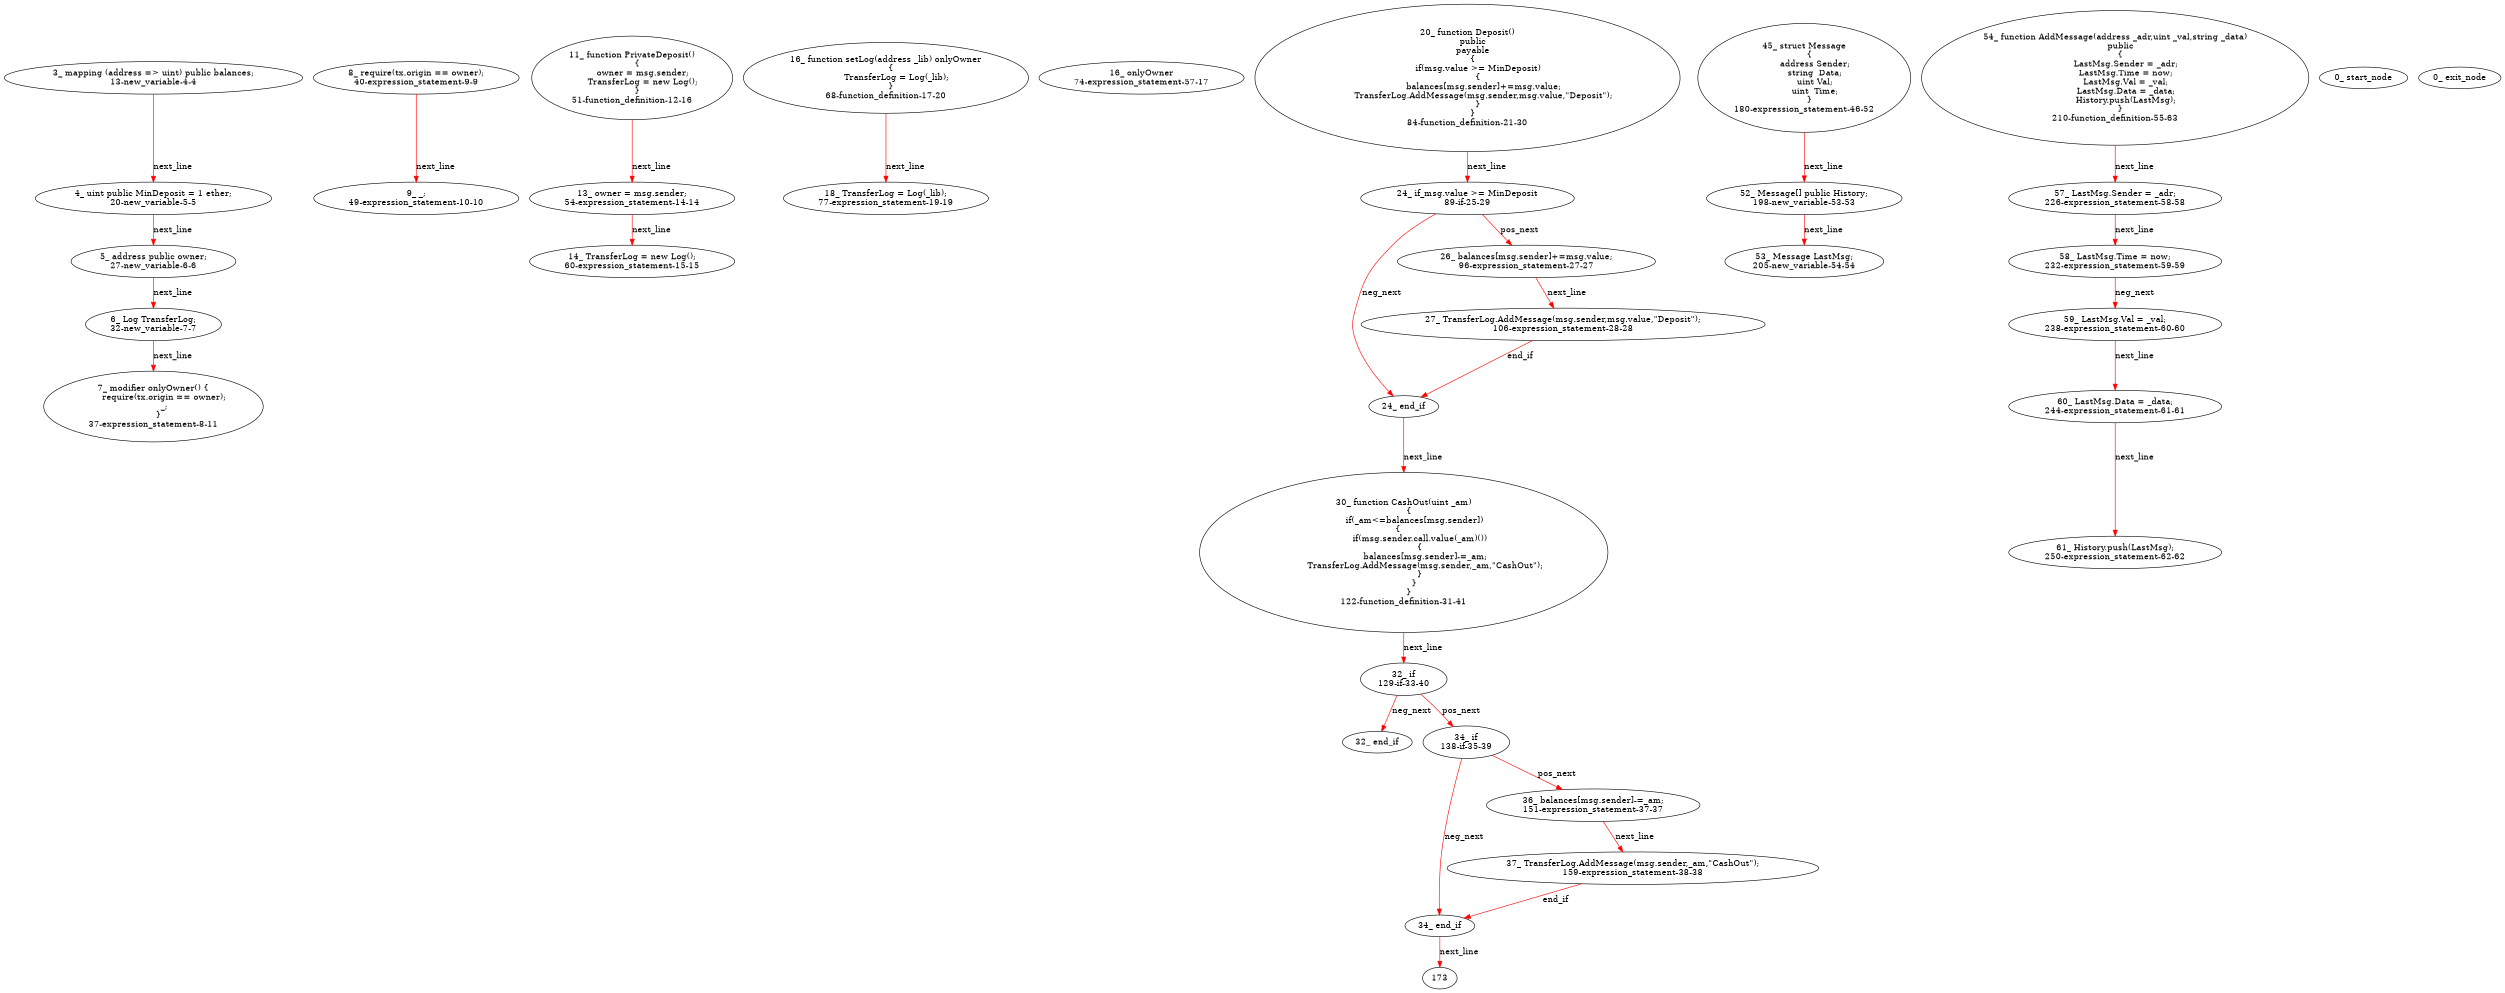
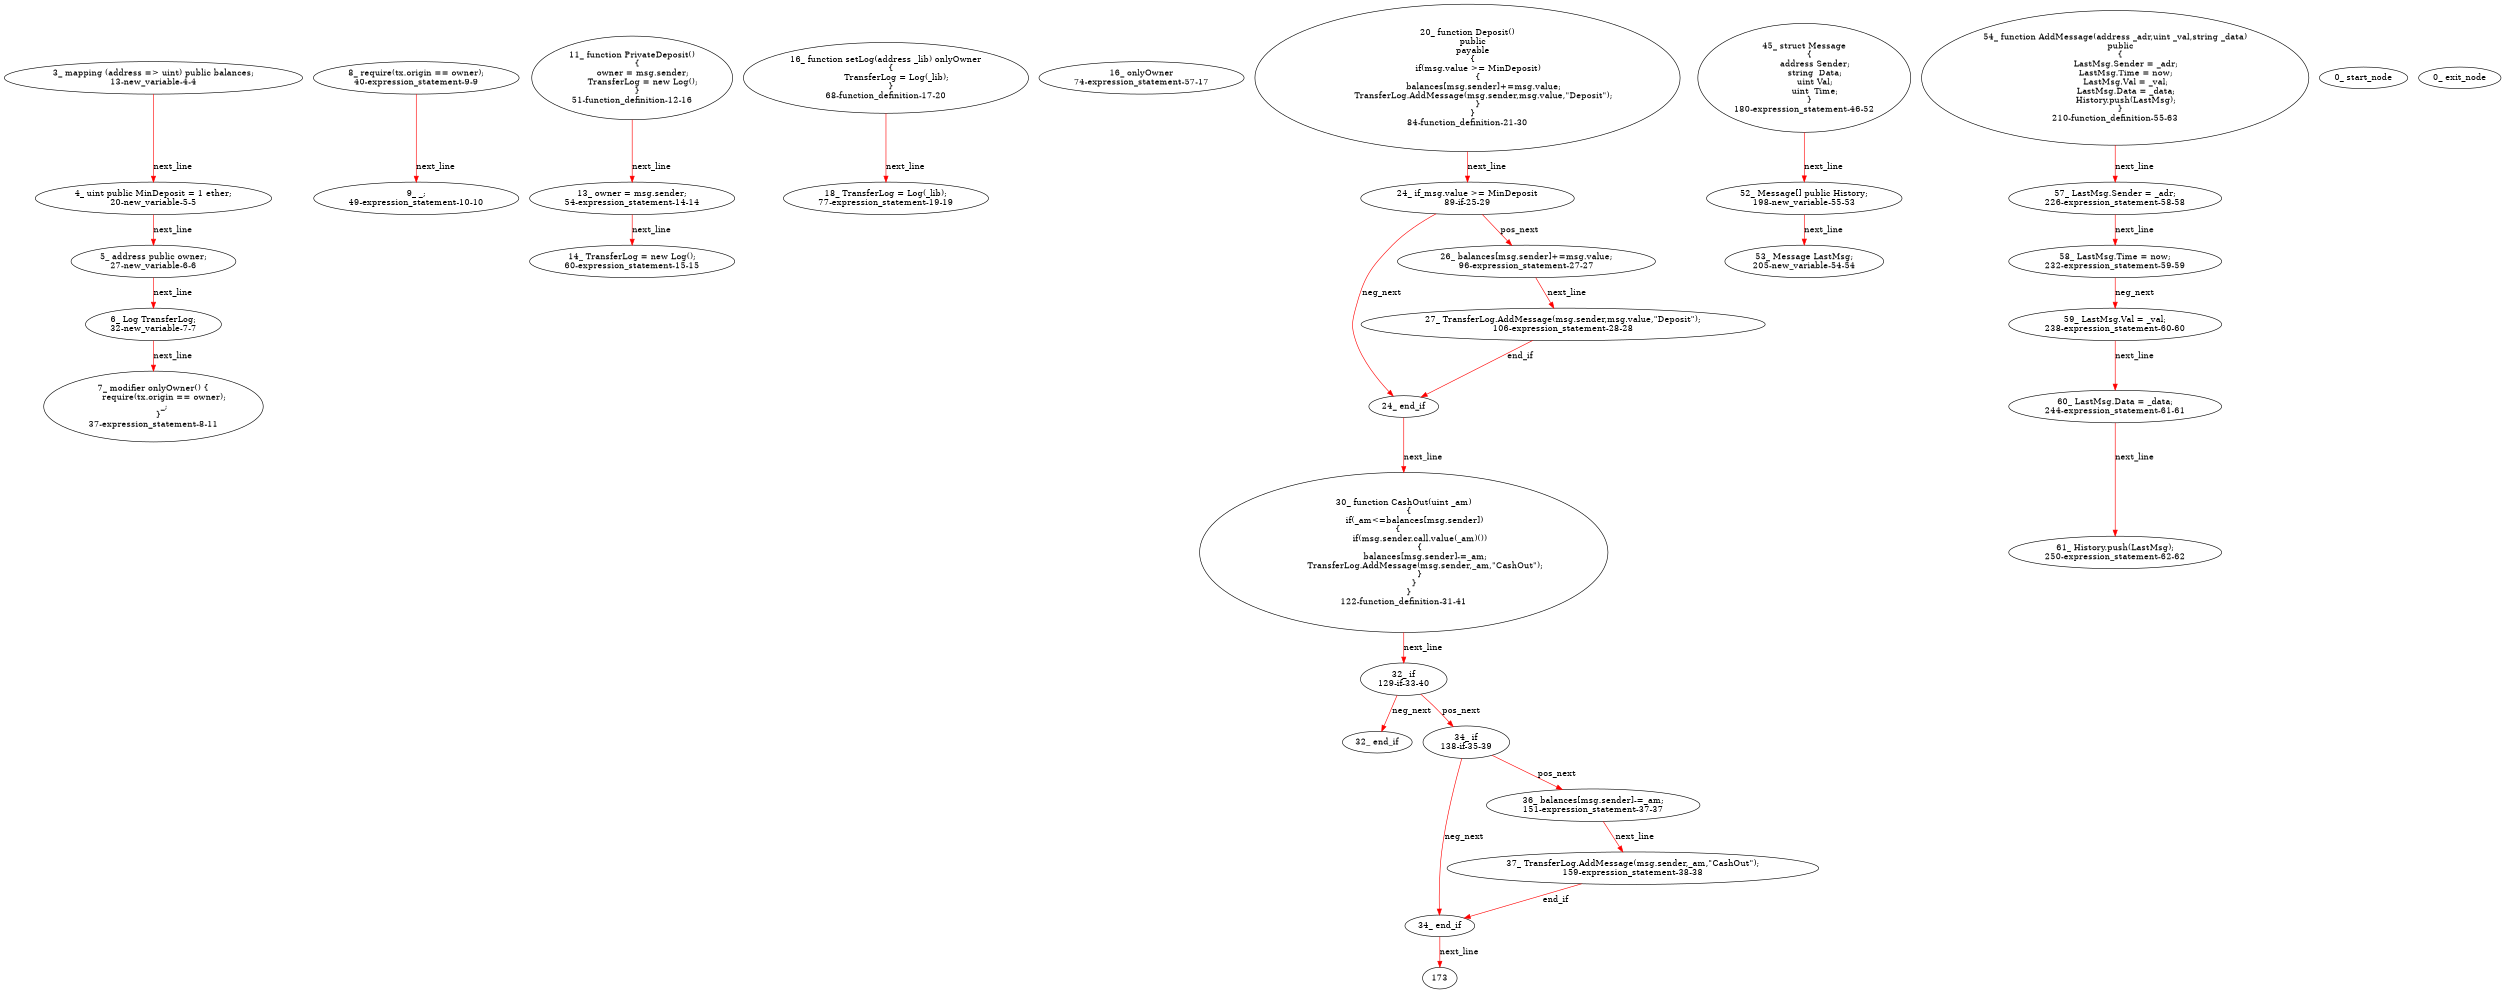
(1804, 198) -> (1804, 198)
